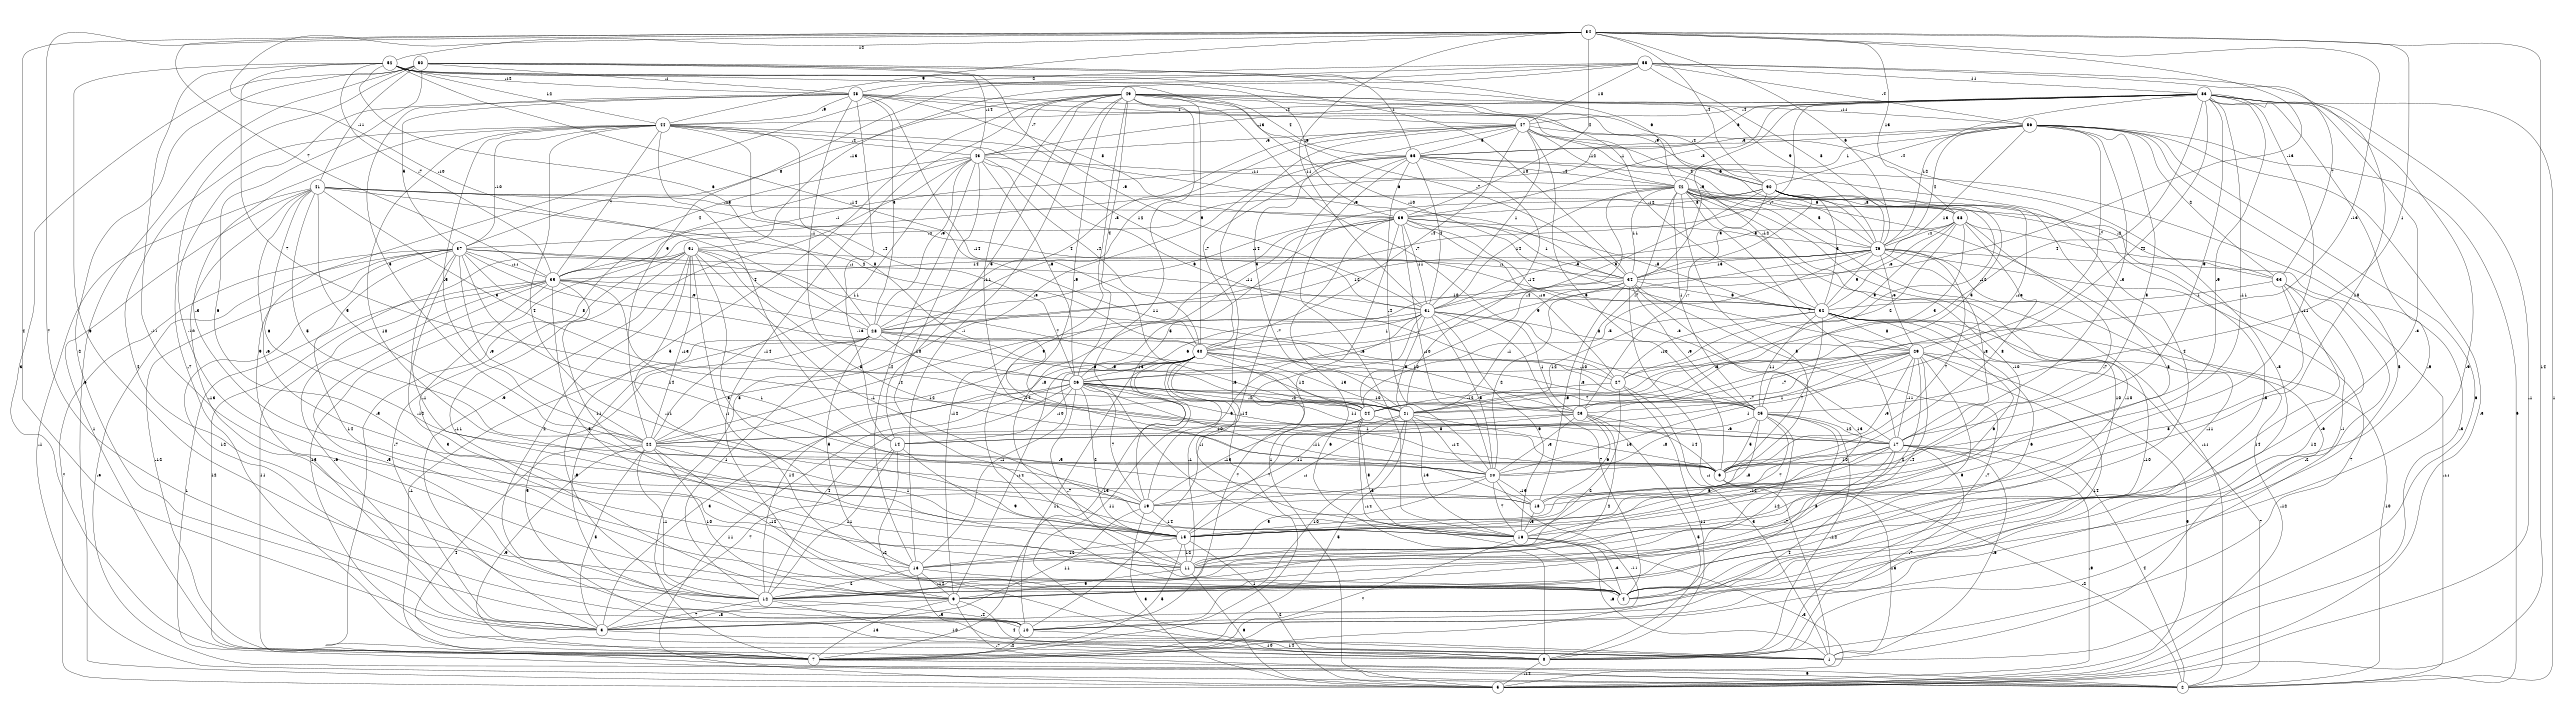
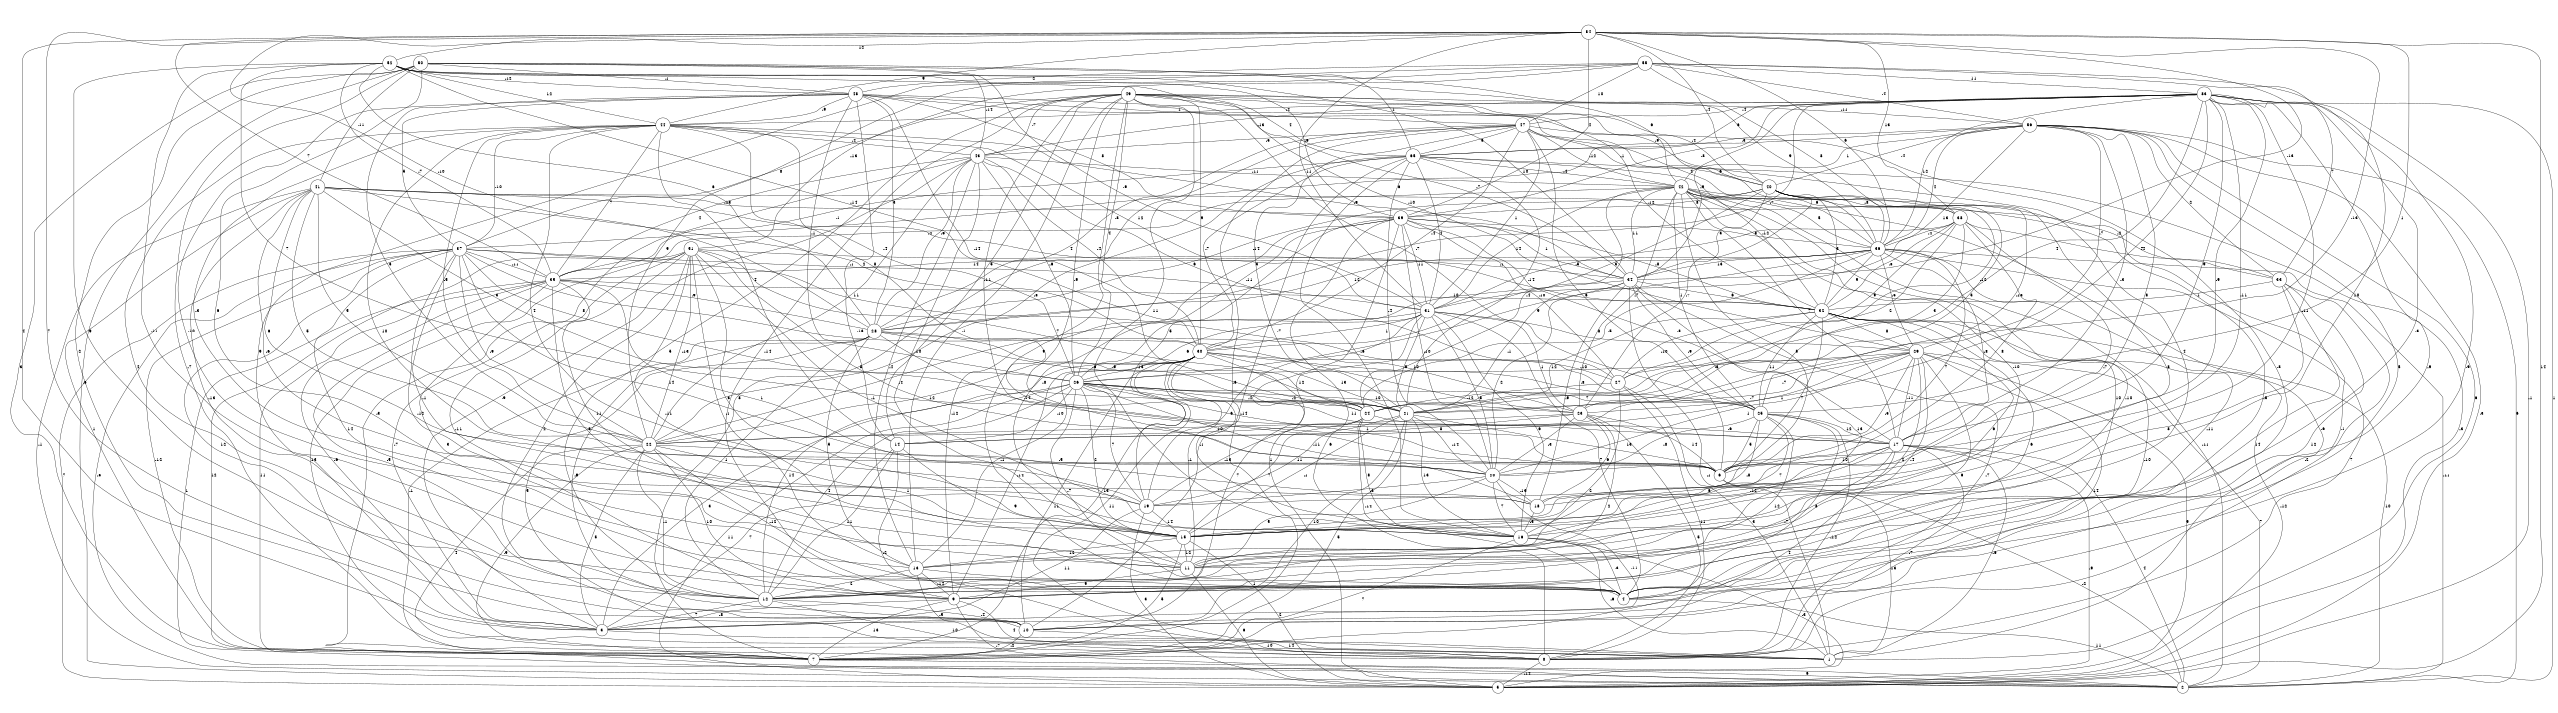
(1769, 187) -> (1769, 187)
(1878, 249) -> (1878, 249)
none -> (1908, 630)
